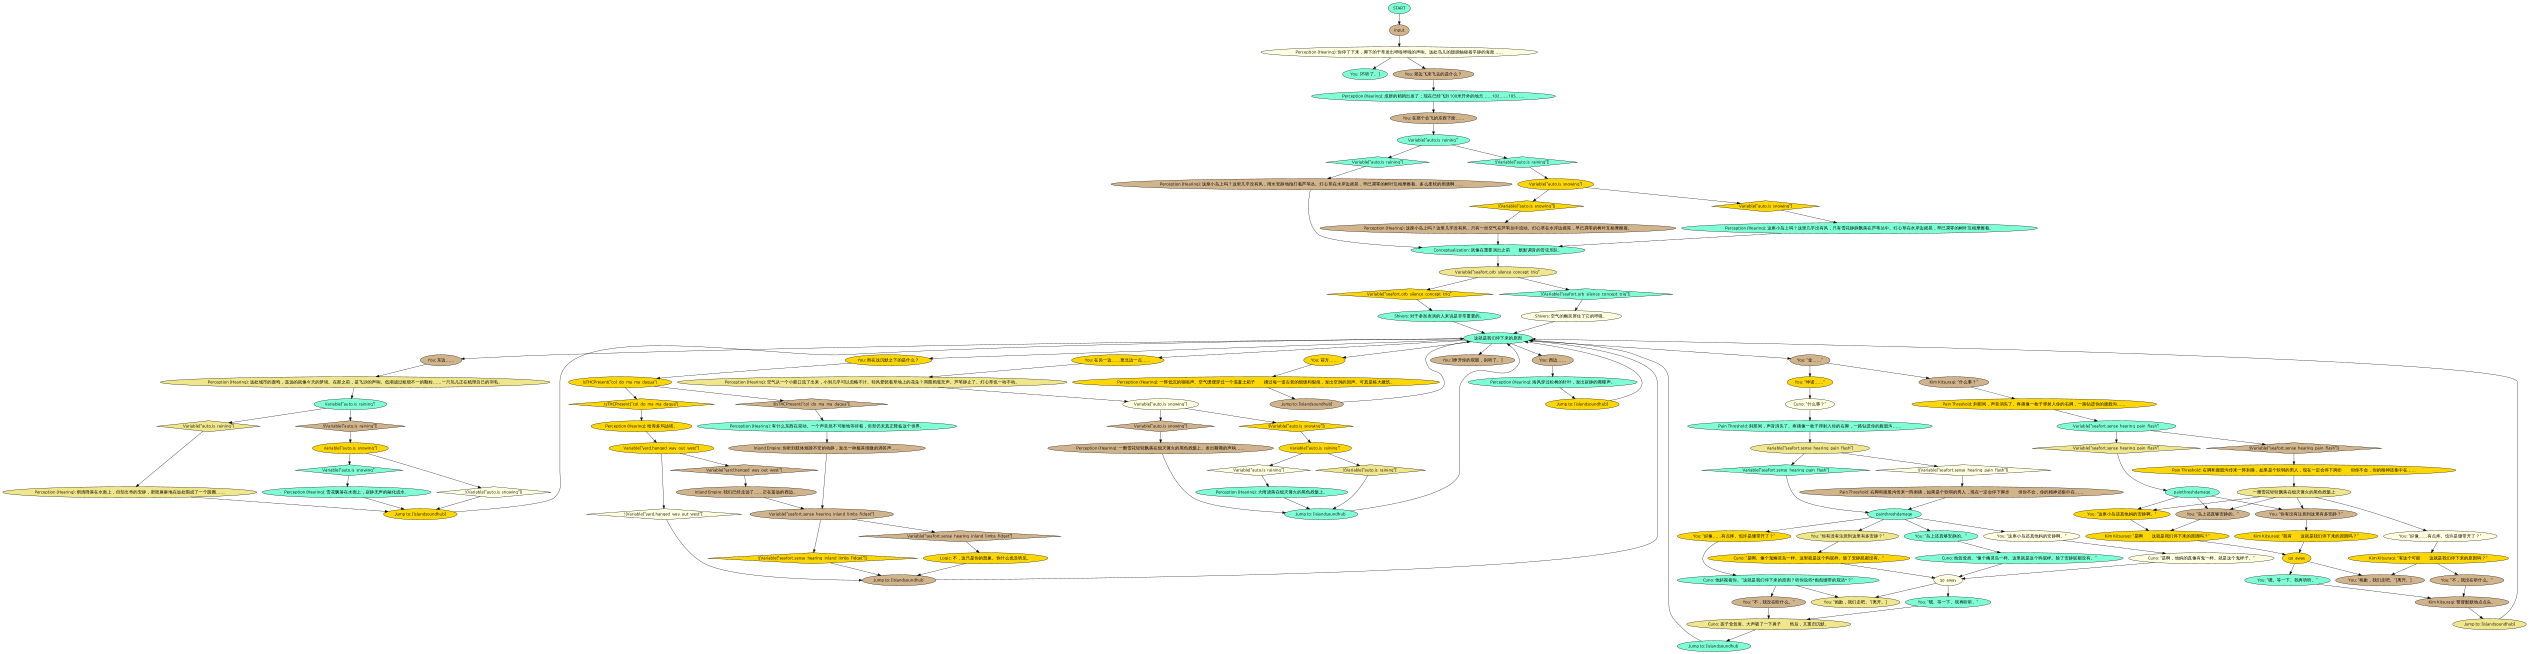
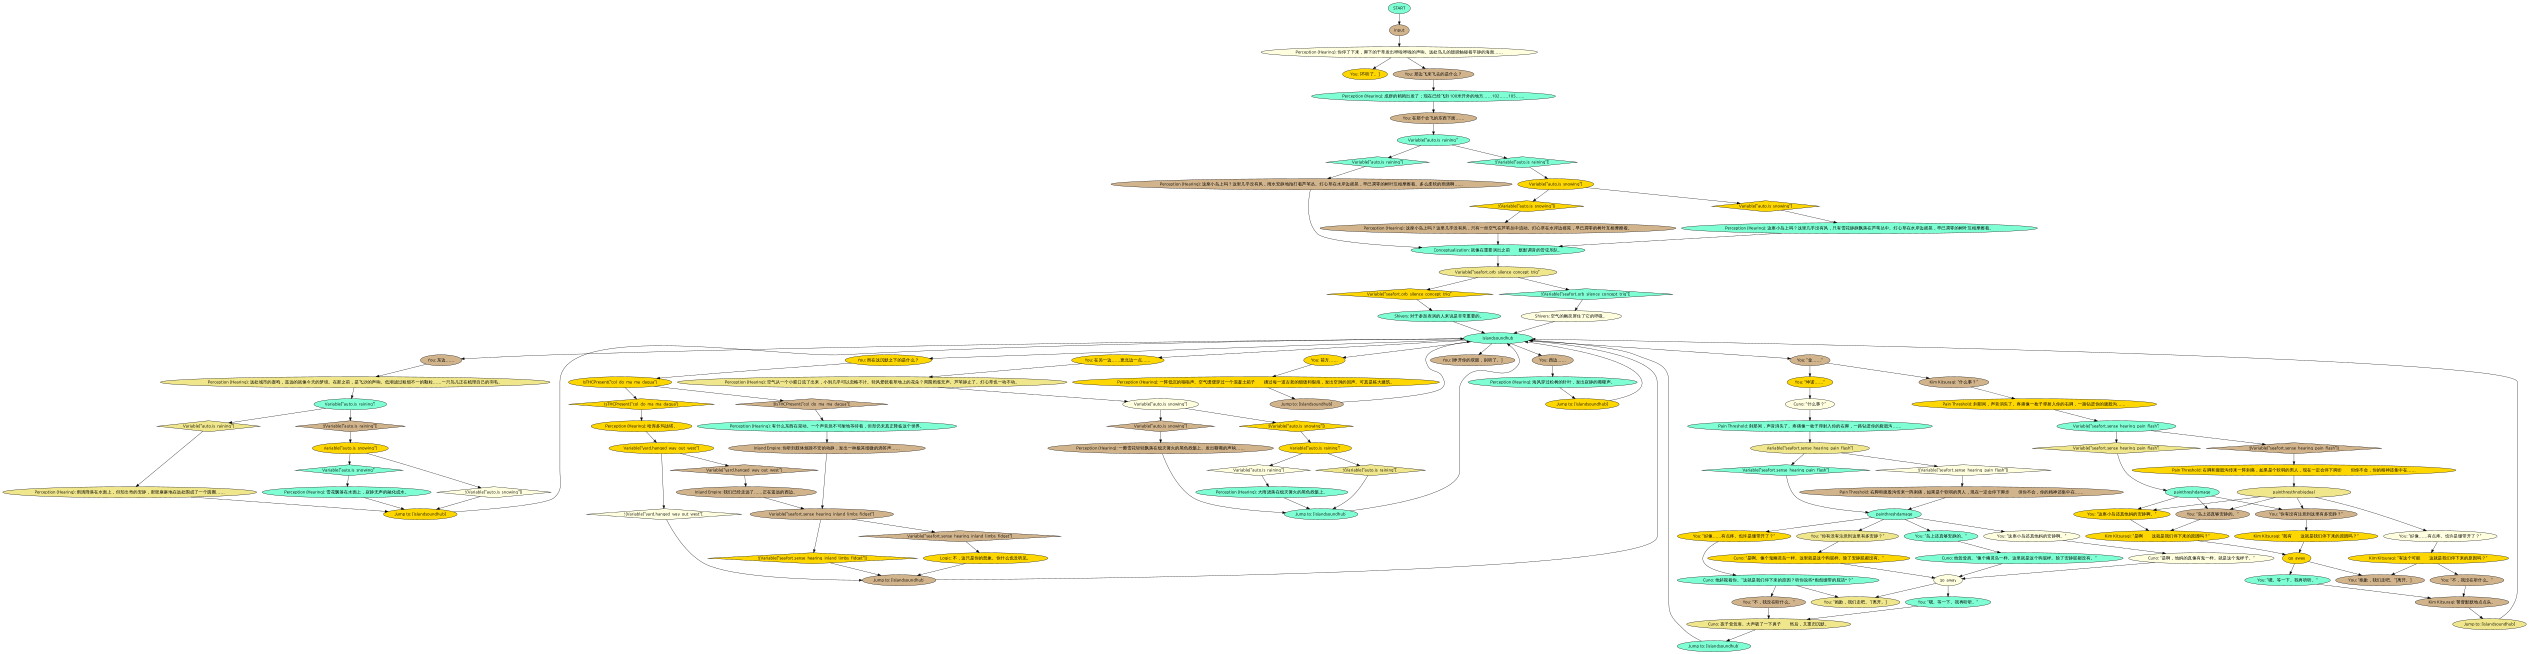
(1365, 74) -> (1365, 74)
(1498, 338) -> (1498, 338)
(2294, 492) -> (2294, 492)
